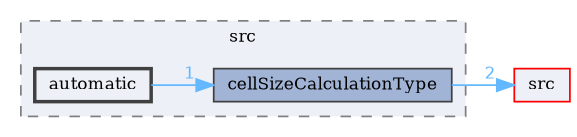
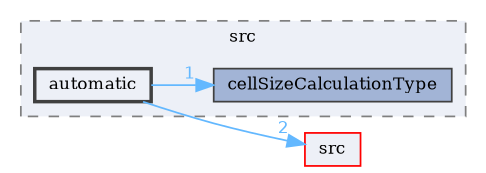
(477, 85) -> (229, 127)
